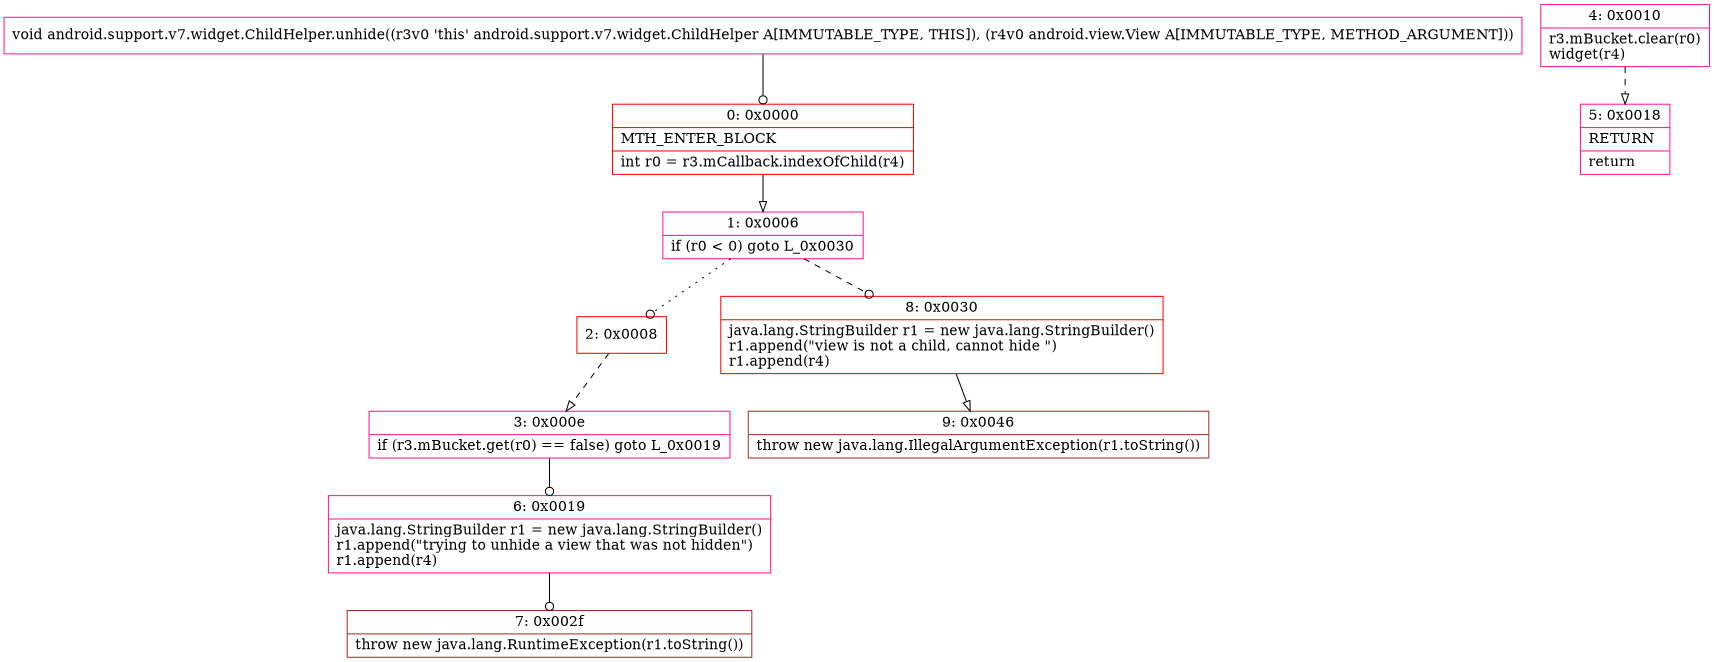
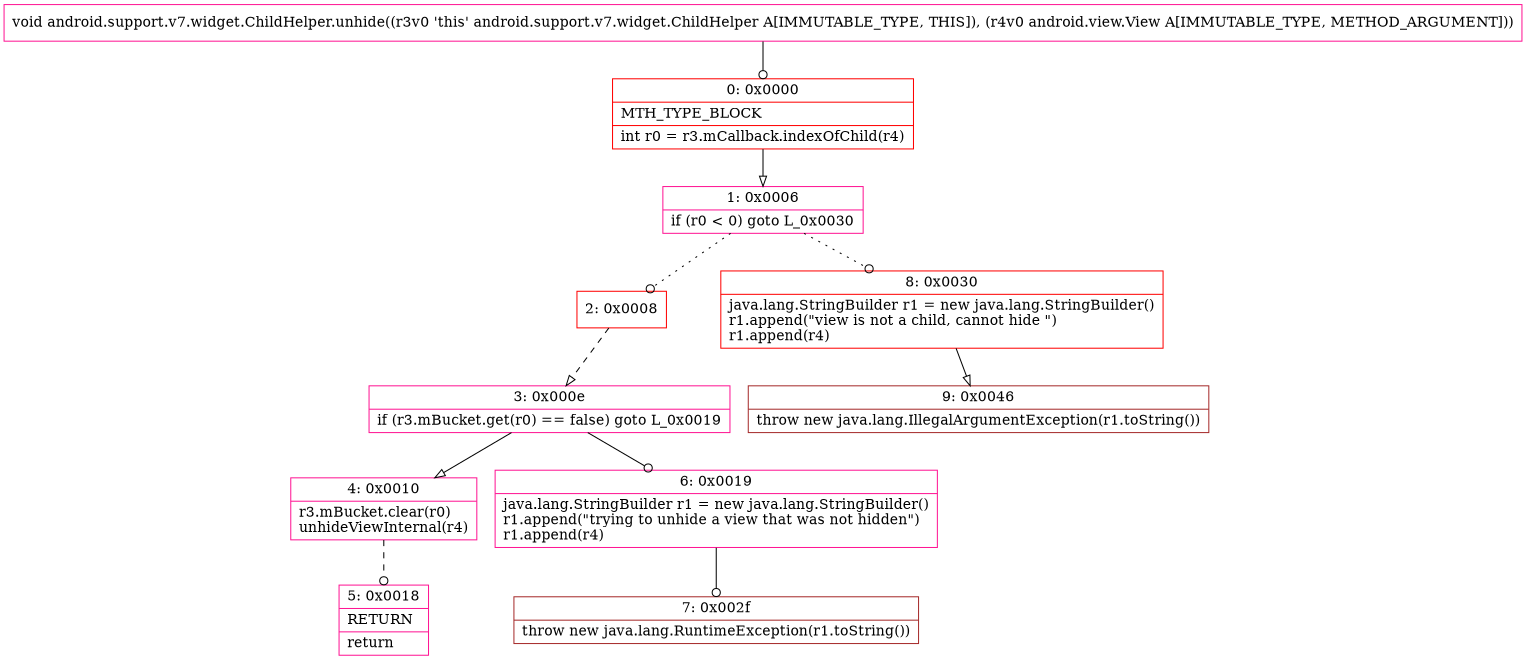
(1588, 54) -> (384, 528)
(1625, 80) -> (384, 558)
(699, 139) -> (691, 113)
(835, 275) -> (835, 250)
none -> (478, 453)
